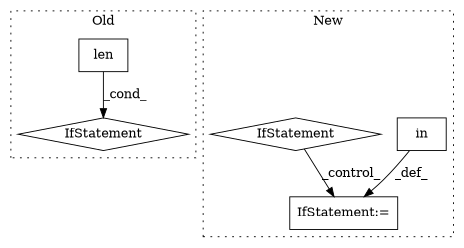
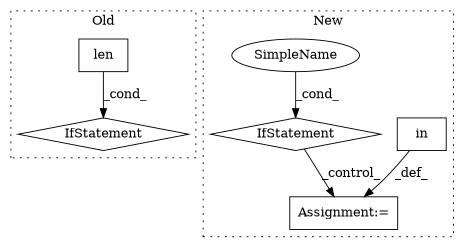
none -> (296, 55)
(344, 213) -> (344, 213)
